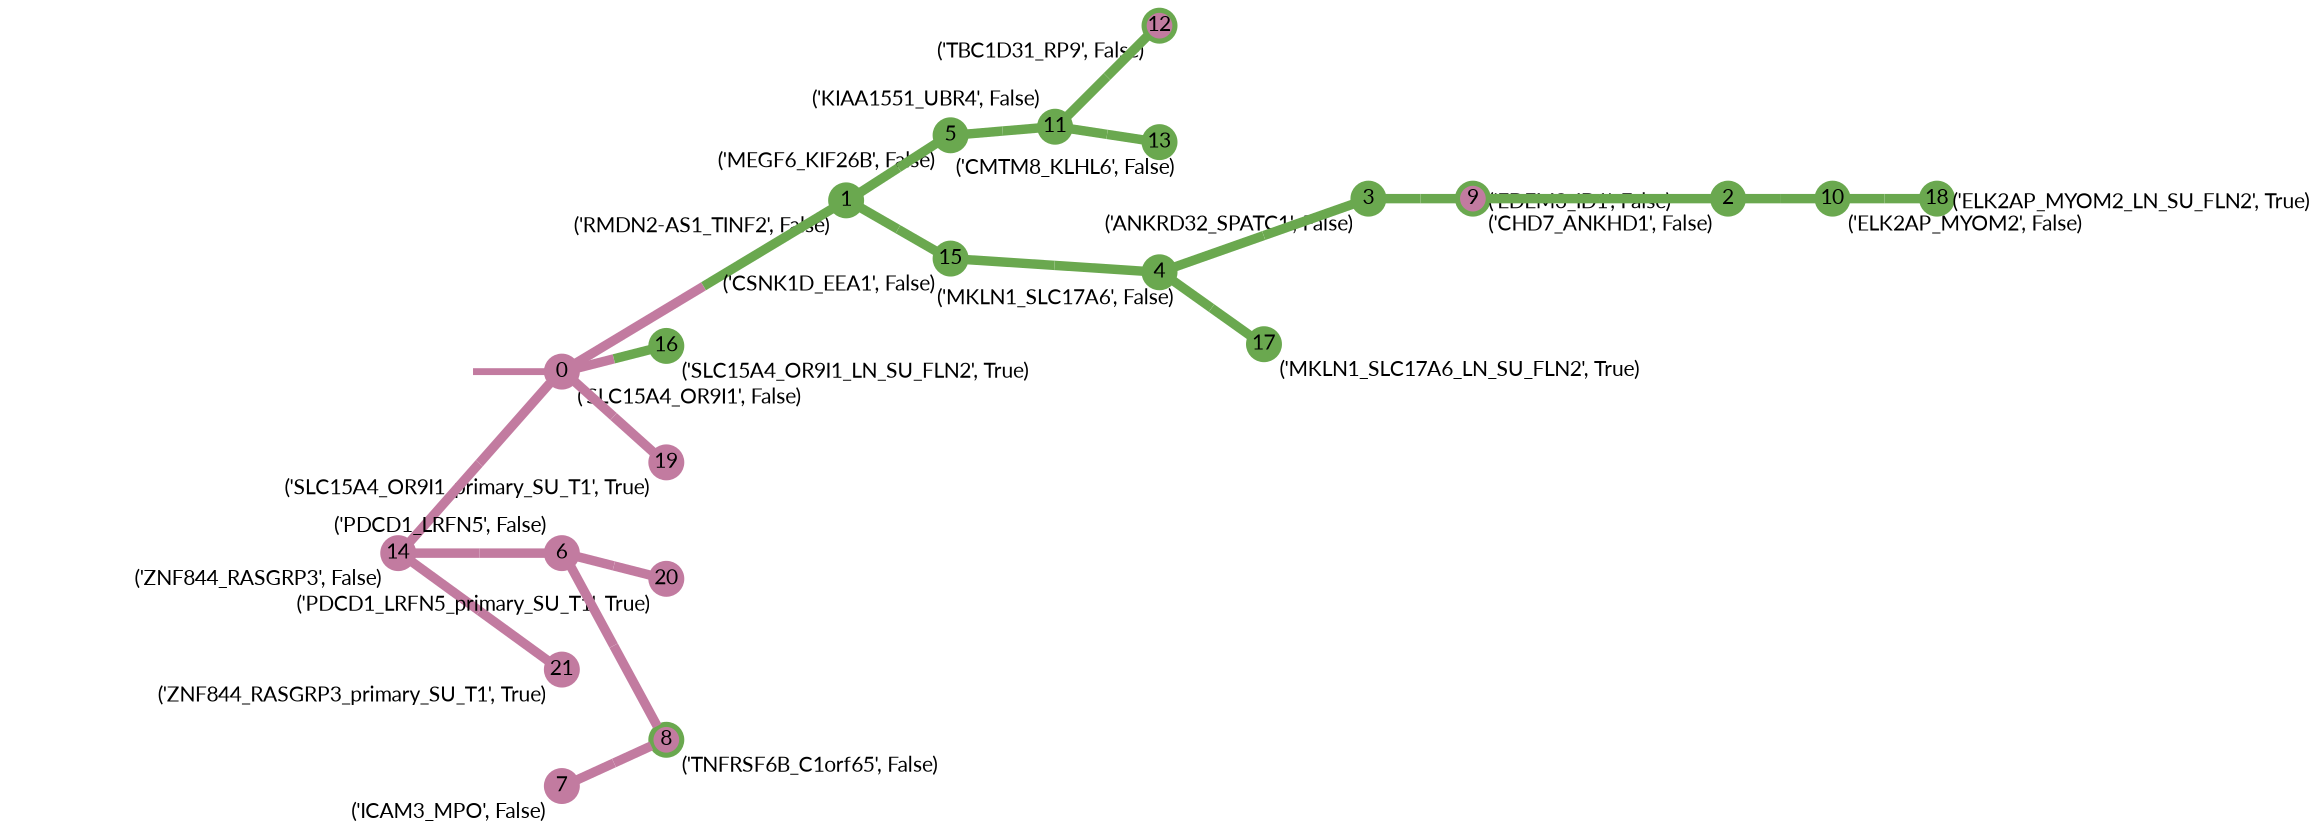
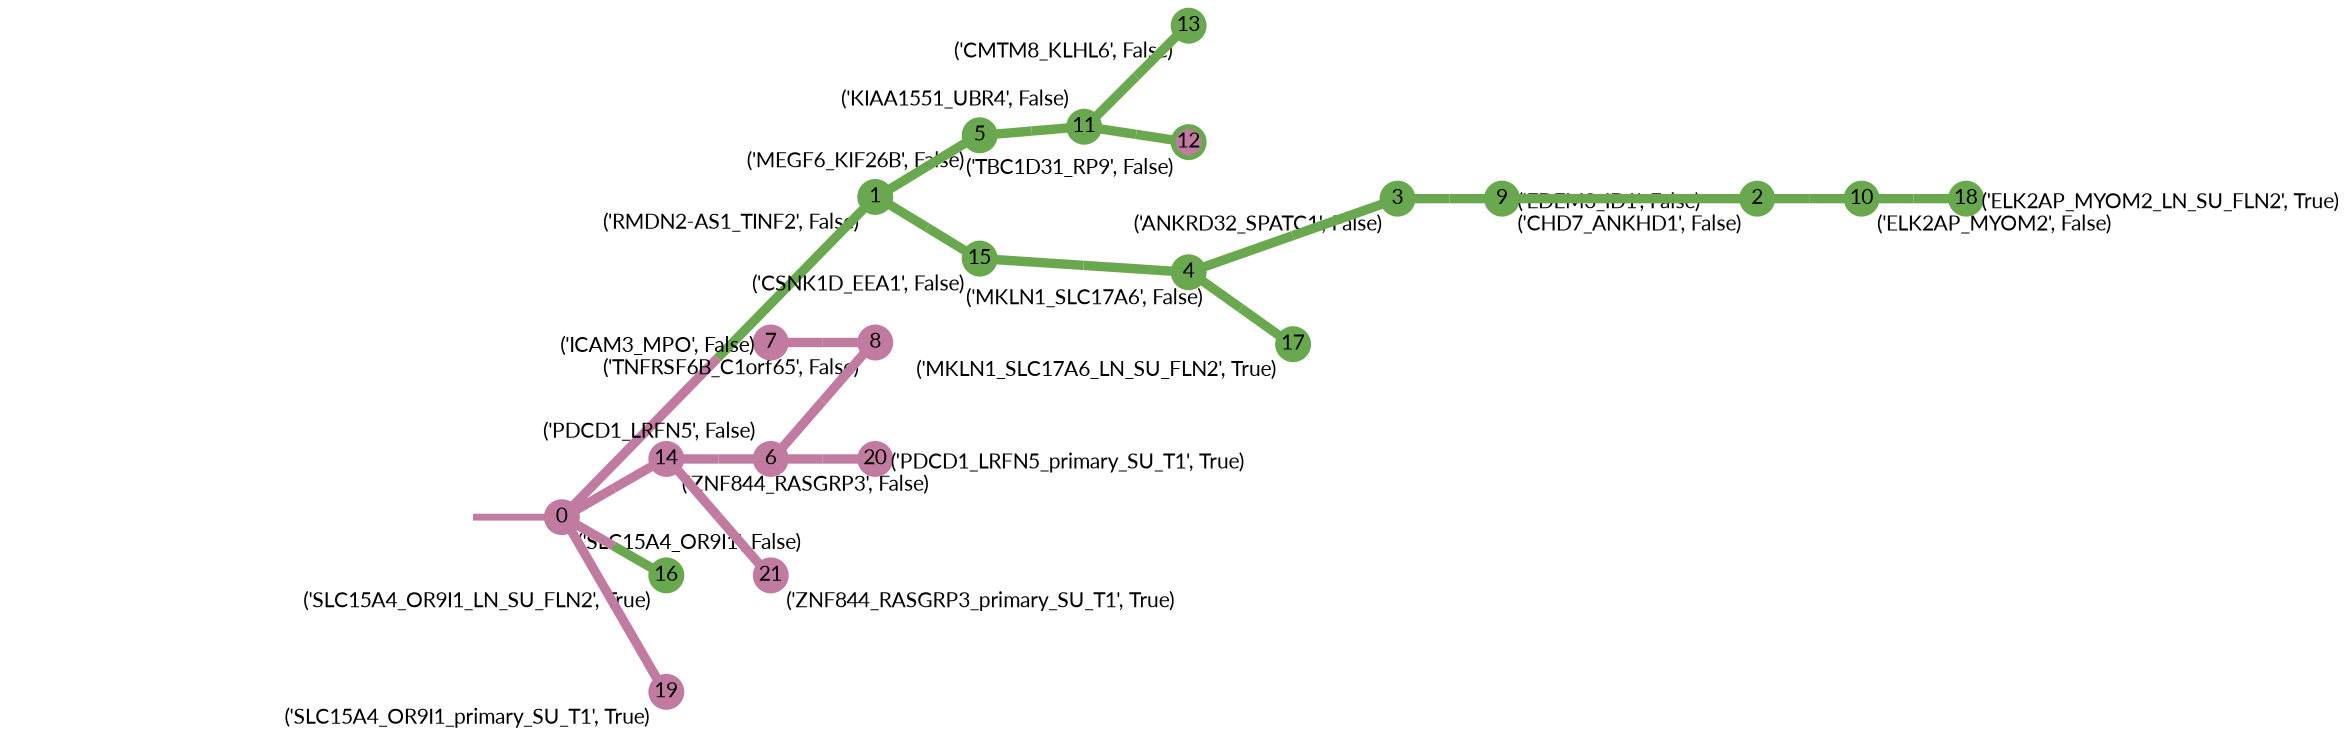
(1473, 199) -> (1502, 199)
(480, 463) -> (614, 488)
(666, 740) -> (875, 342)
